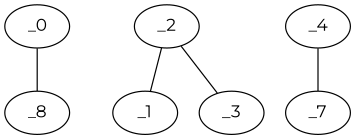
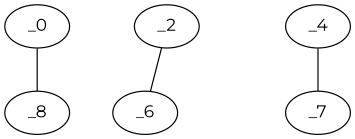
(145, 113) -> (145, 113)
(232, 113) -> none
